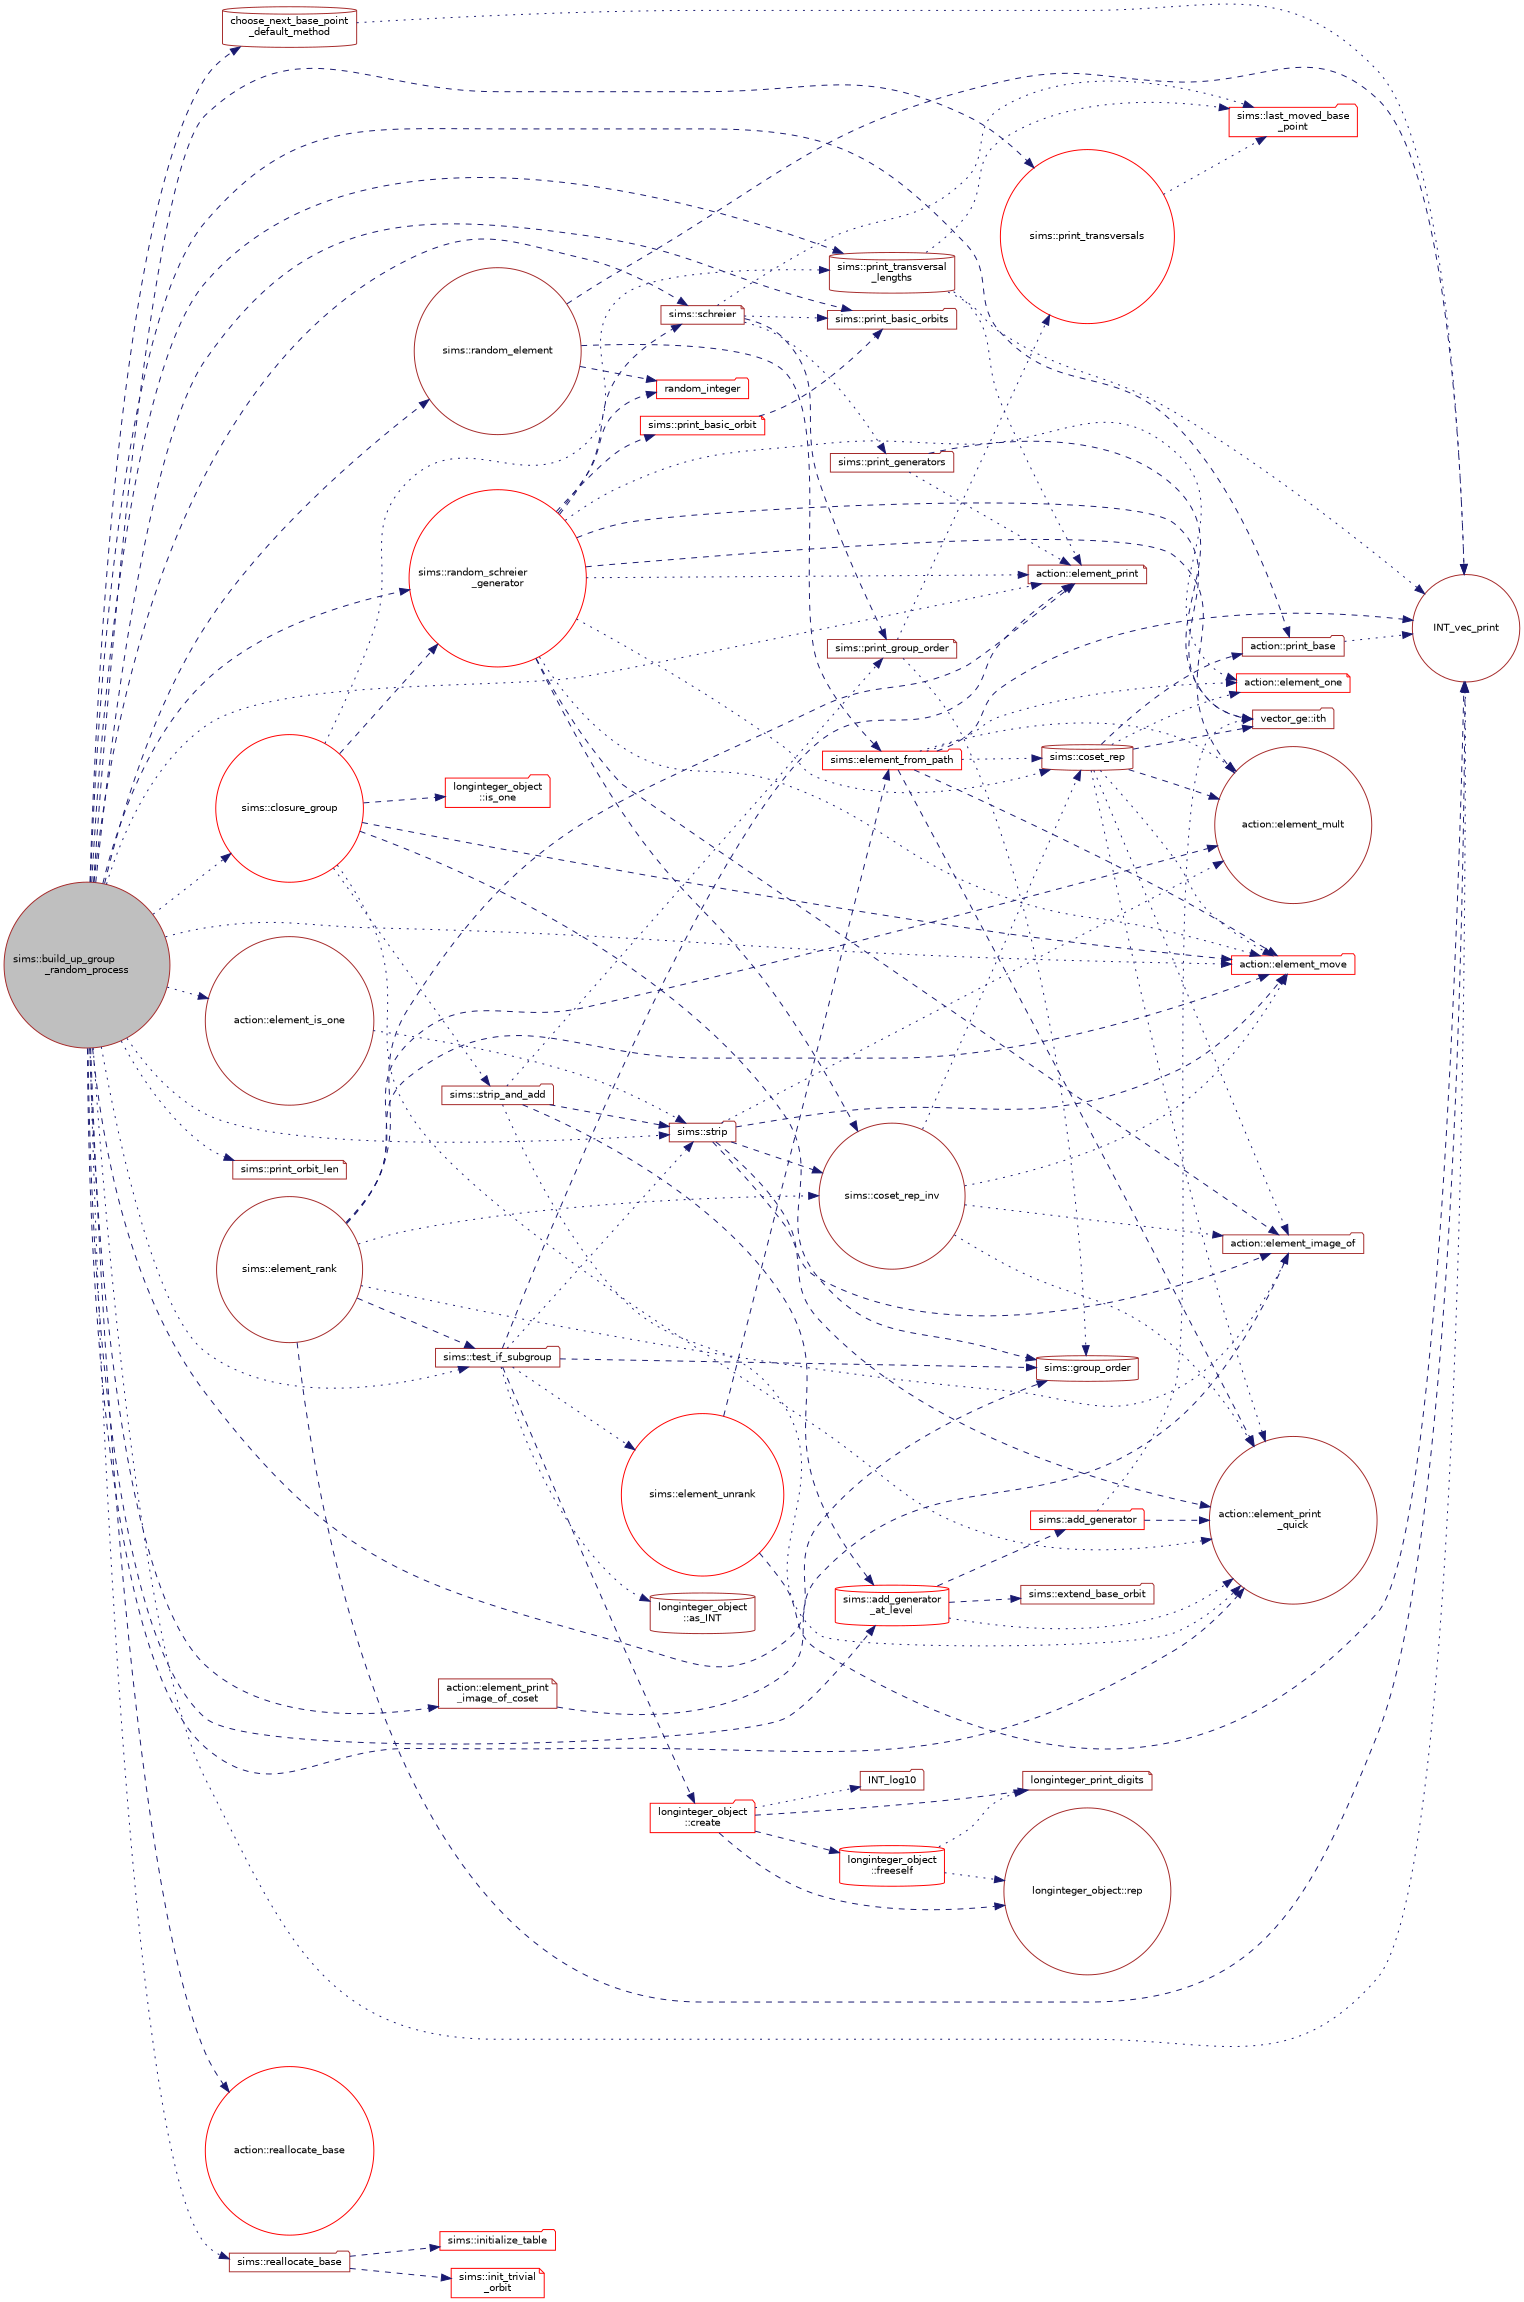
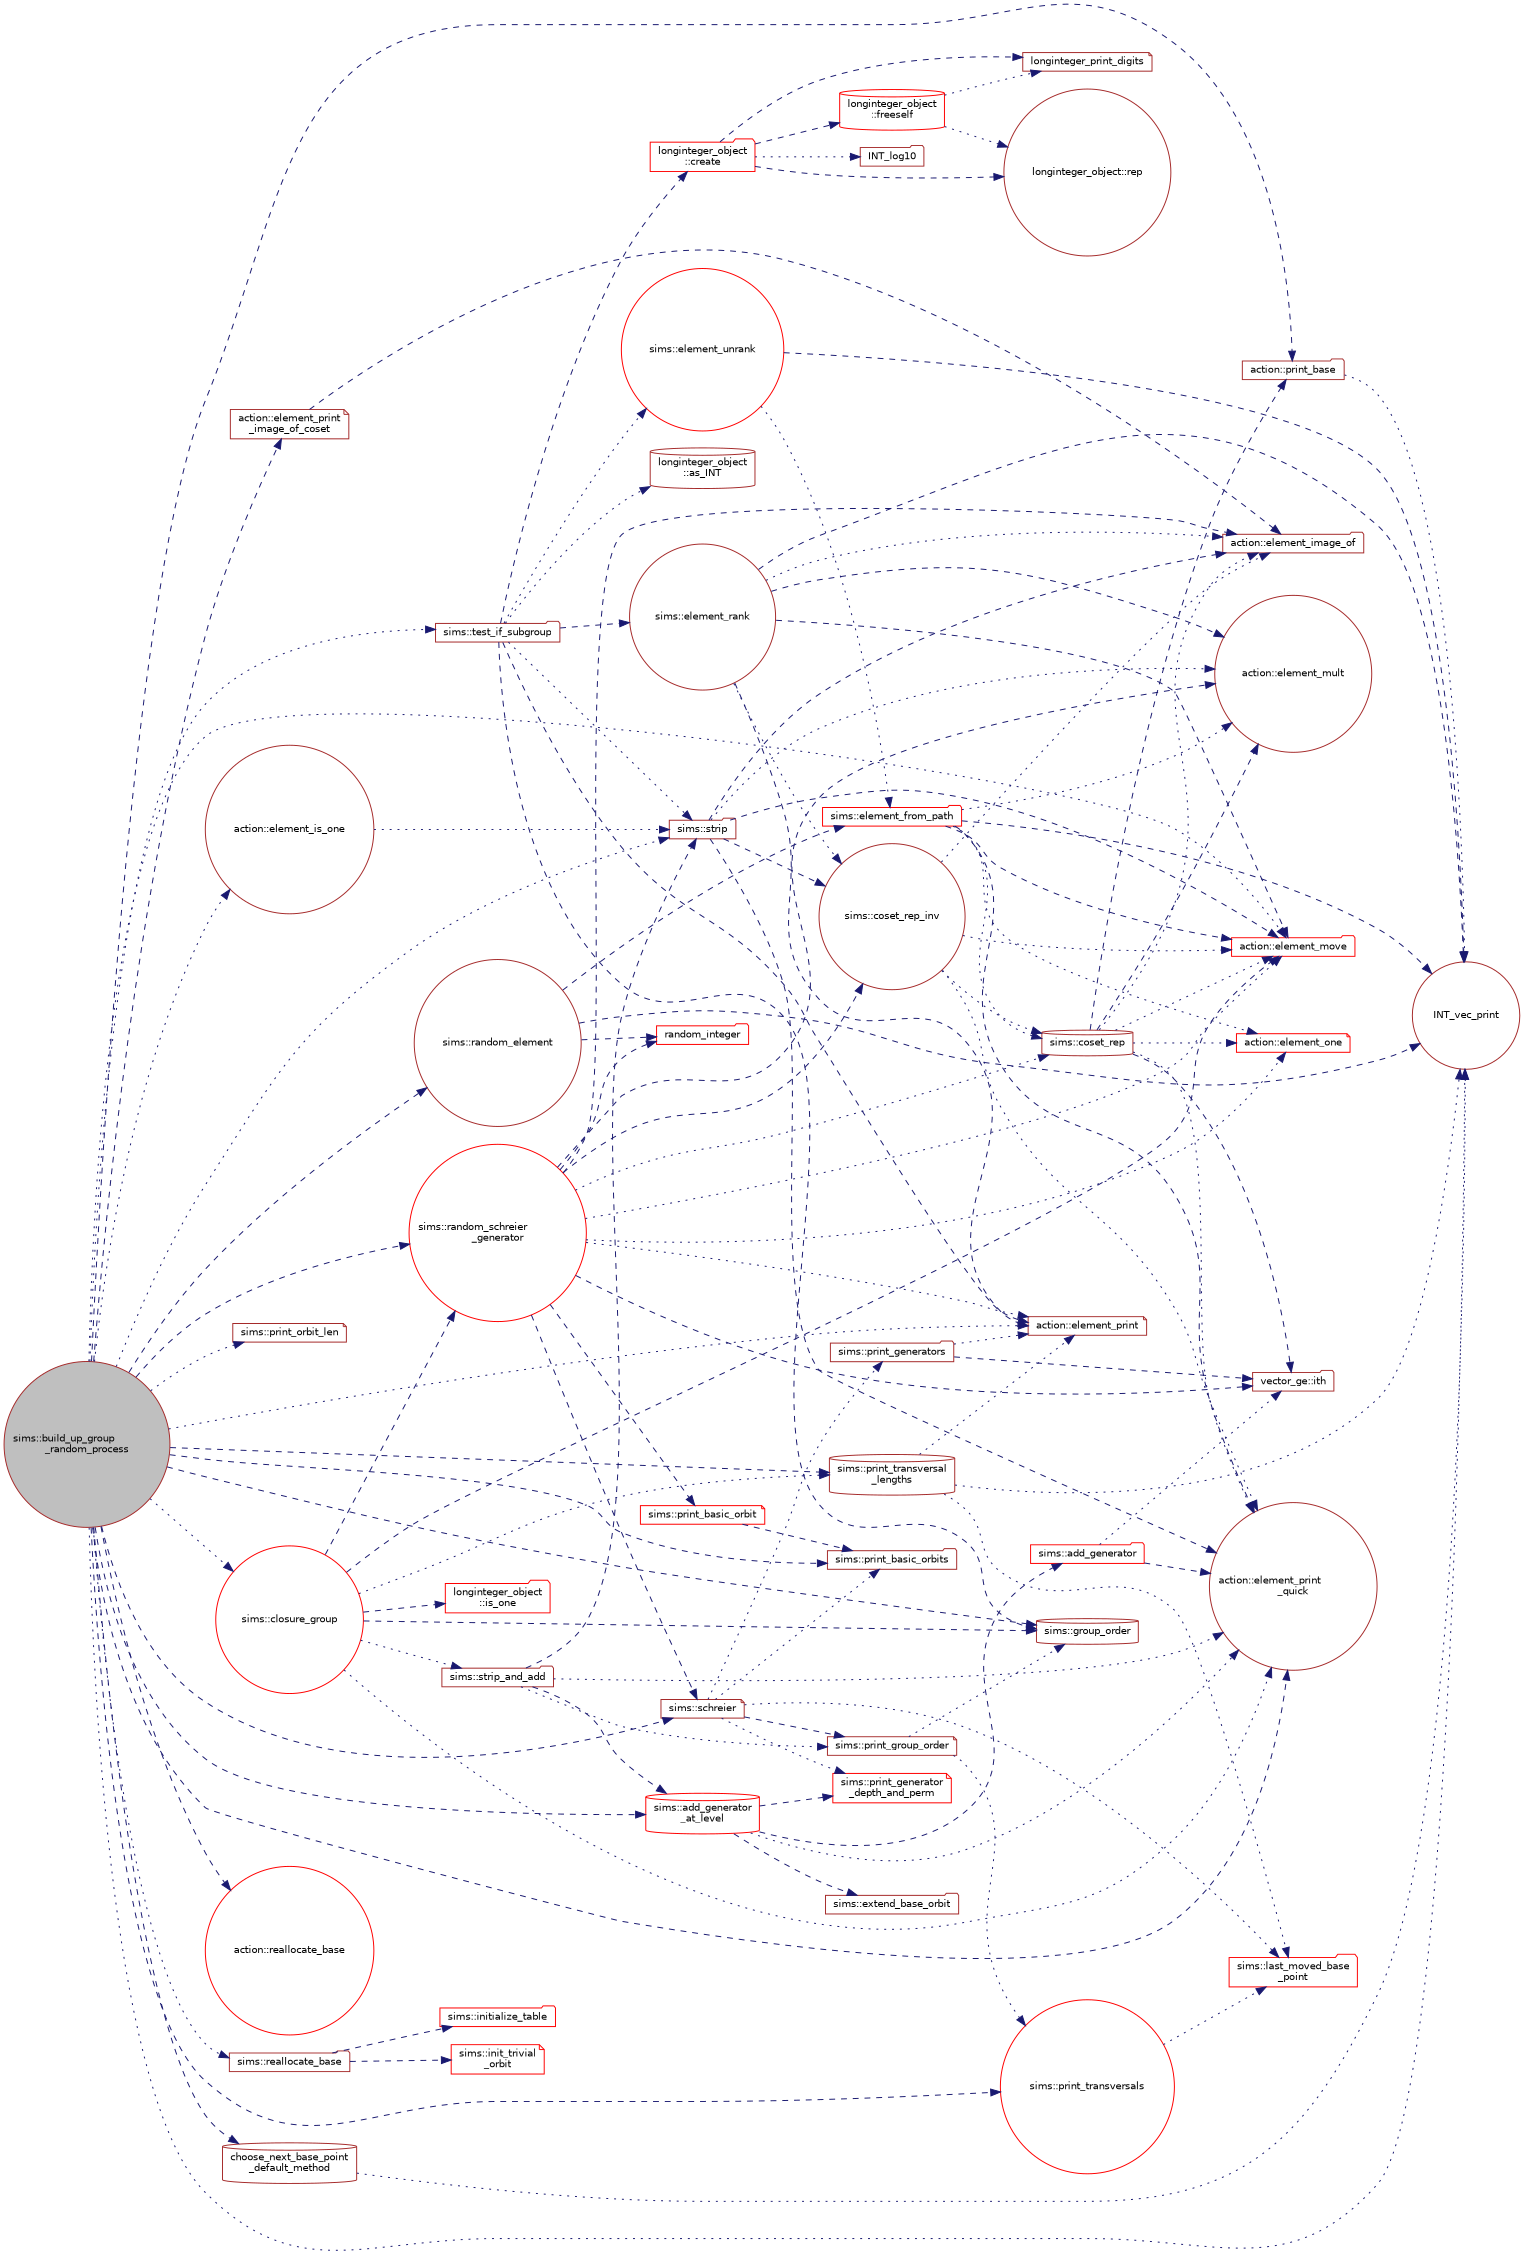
(805, 1098) -> (846, 594)
(411, 1321) -> (590, 626)
none -> (892, 1788)
